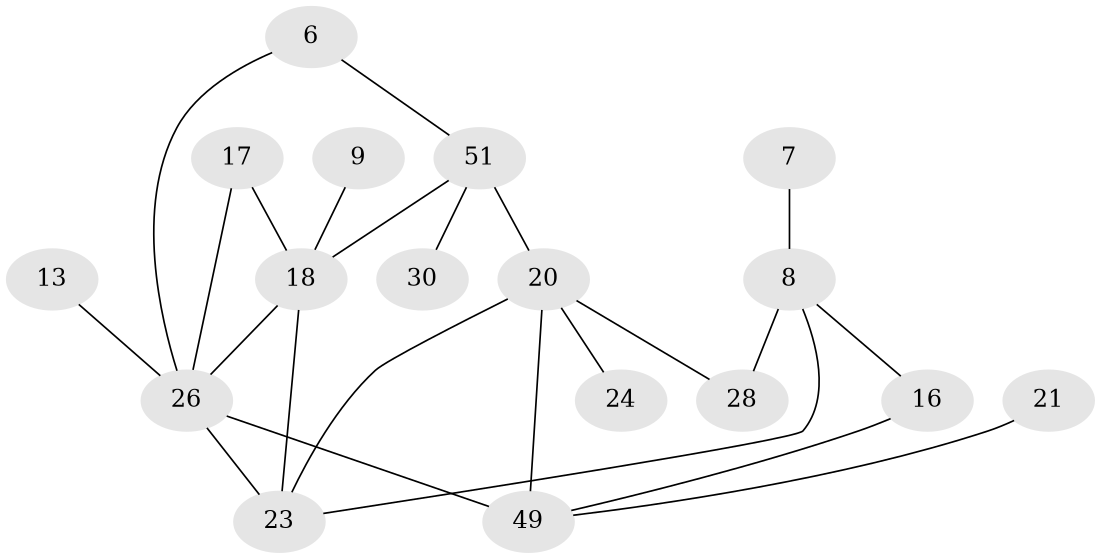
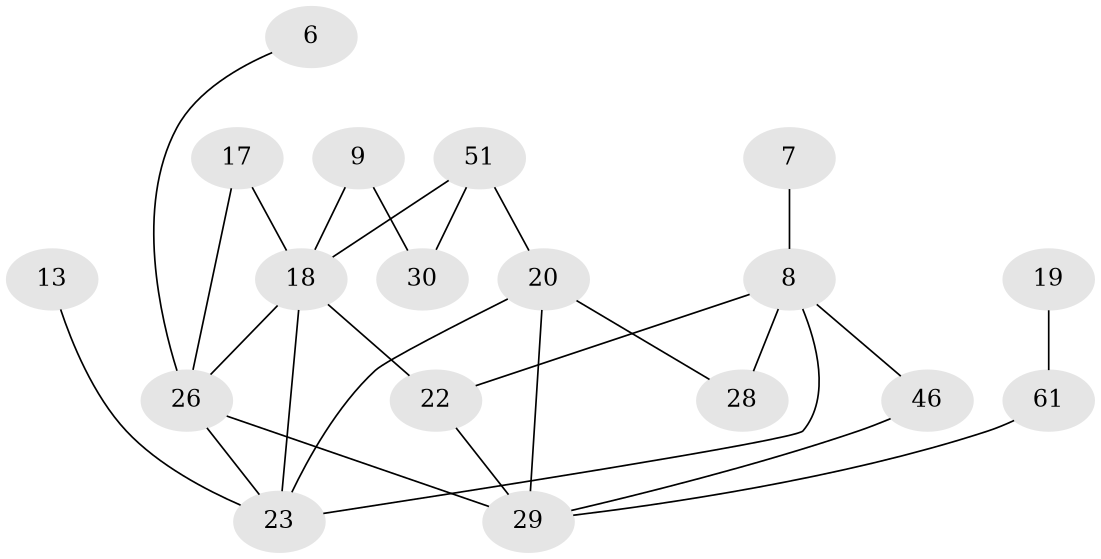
(395, 98) -> none
none -> (385, 209)
none -> (1049, 279)
(120, 340) -> (126, 430)
none -> (436, 401)
(621, 401) -> none
(928, 401) -> (928, 401)
(1049, 401) -> (1049, 401)
(529, 522) -> (529, 522)
